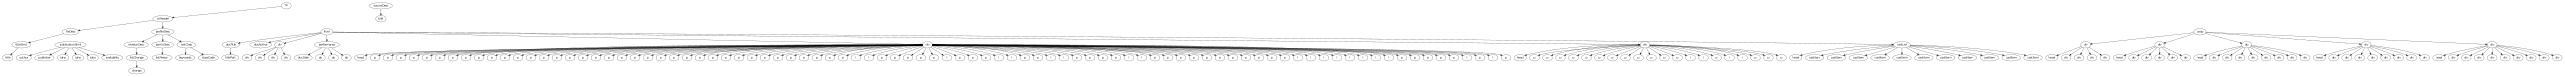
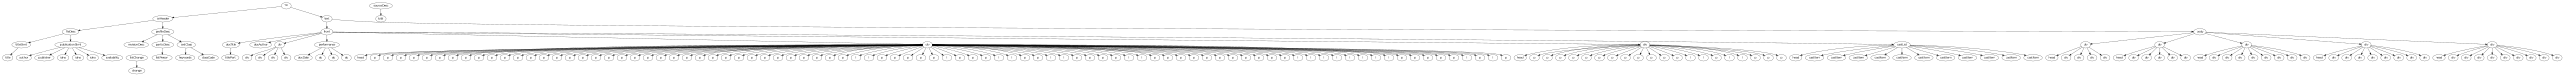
none -> (327, 19)
none -> (71, 37)
(136, 50) -> none
